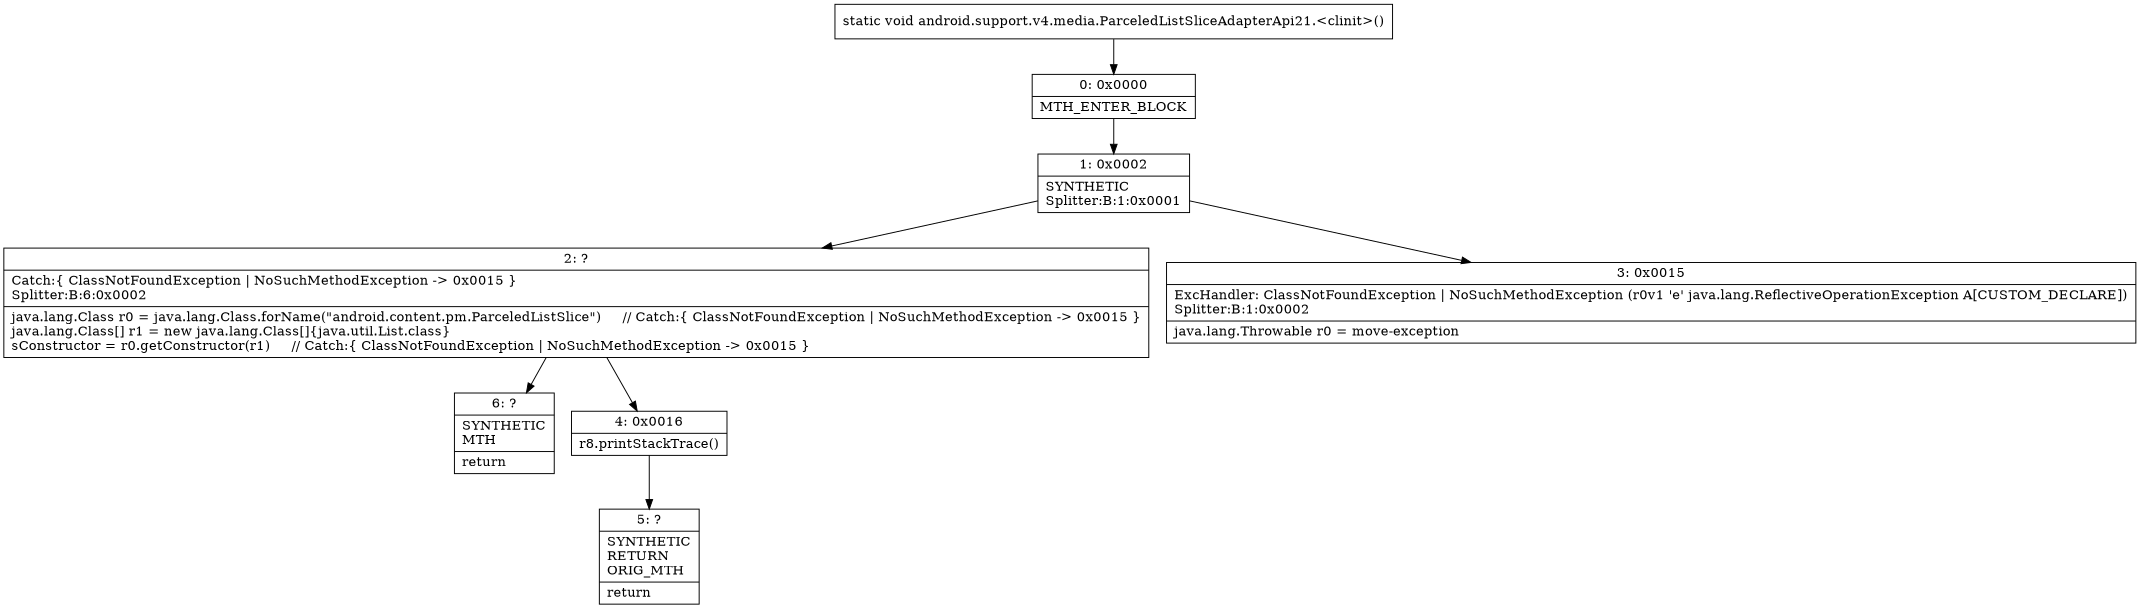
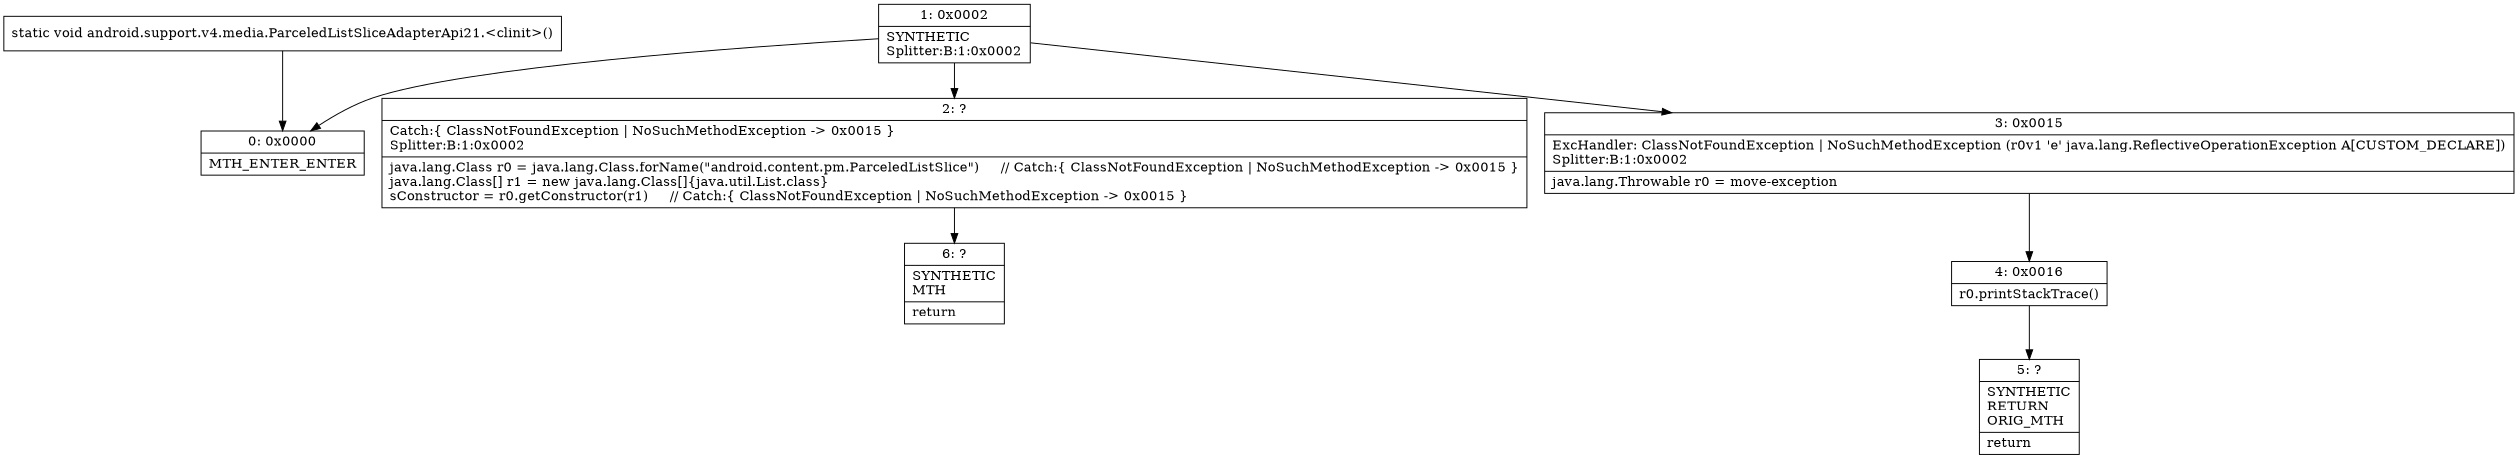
(1114, 107) -> (283, 164)
(1114, 132) -> (594, 61)
(1114, 201) -> (954, 51)
(80, 295) -> (458, 145)
(620, 380) -> (2029, 223)
(649, 444) -> (2029, 294)
